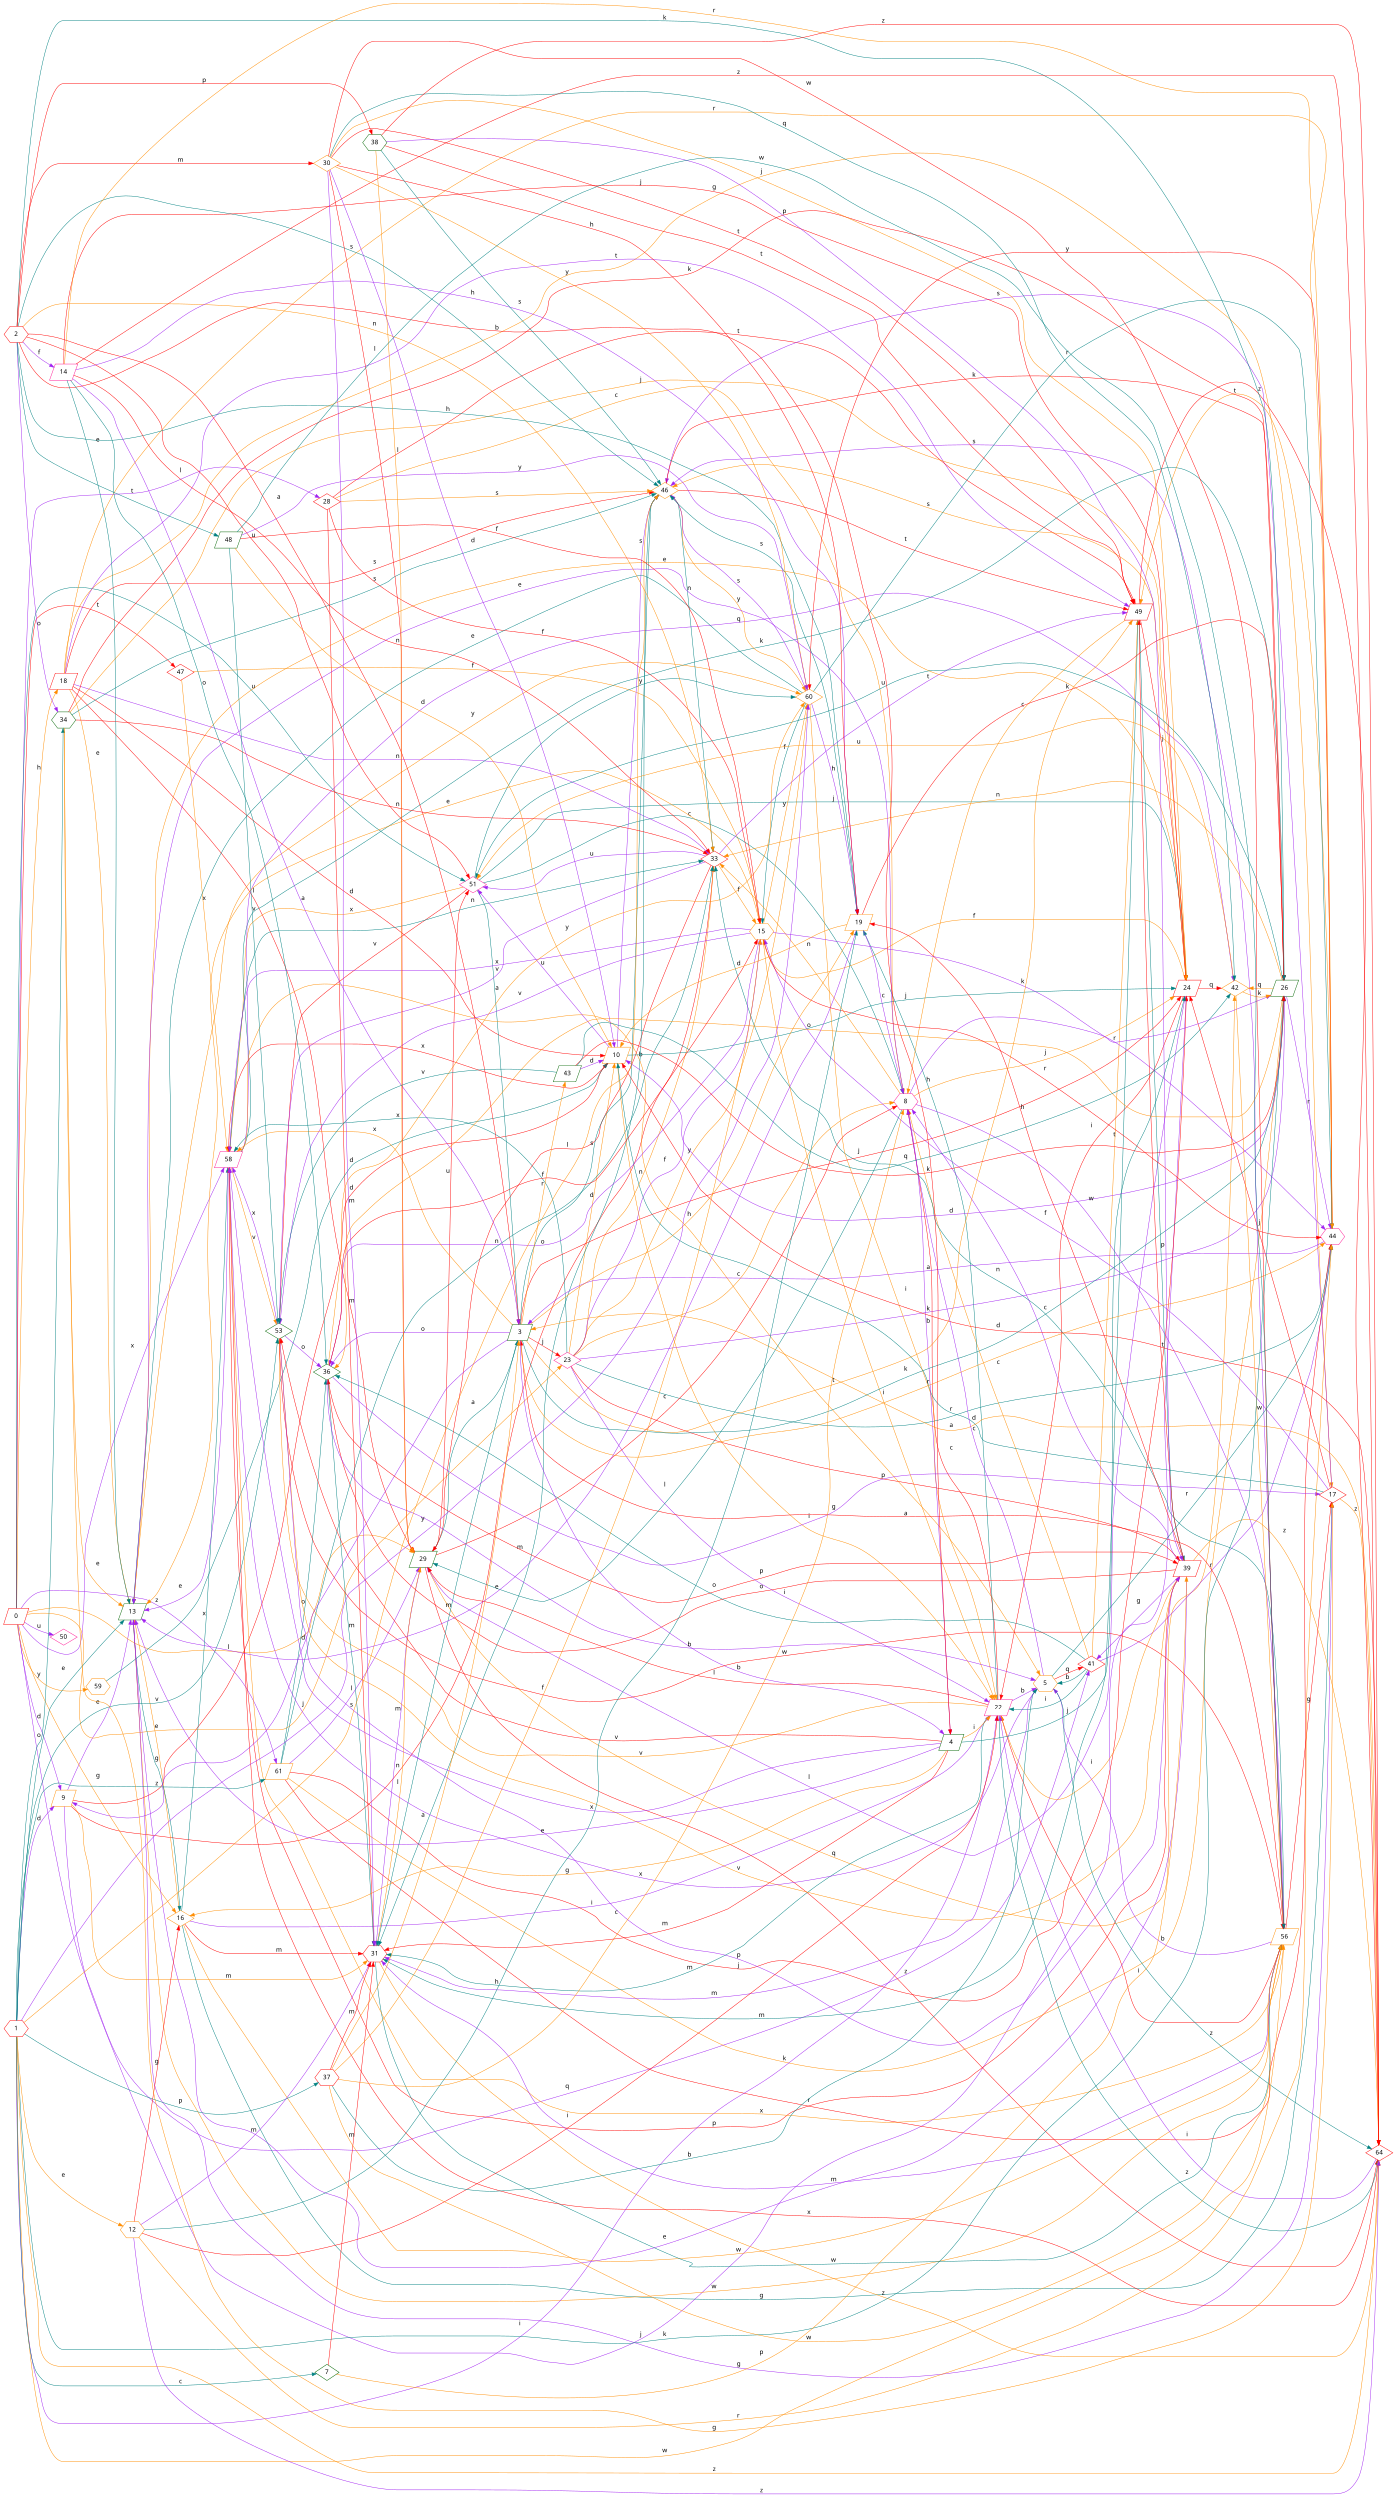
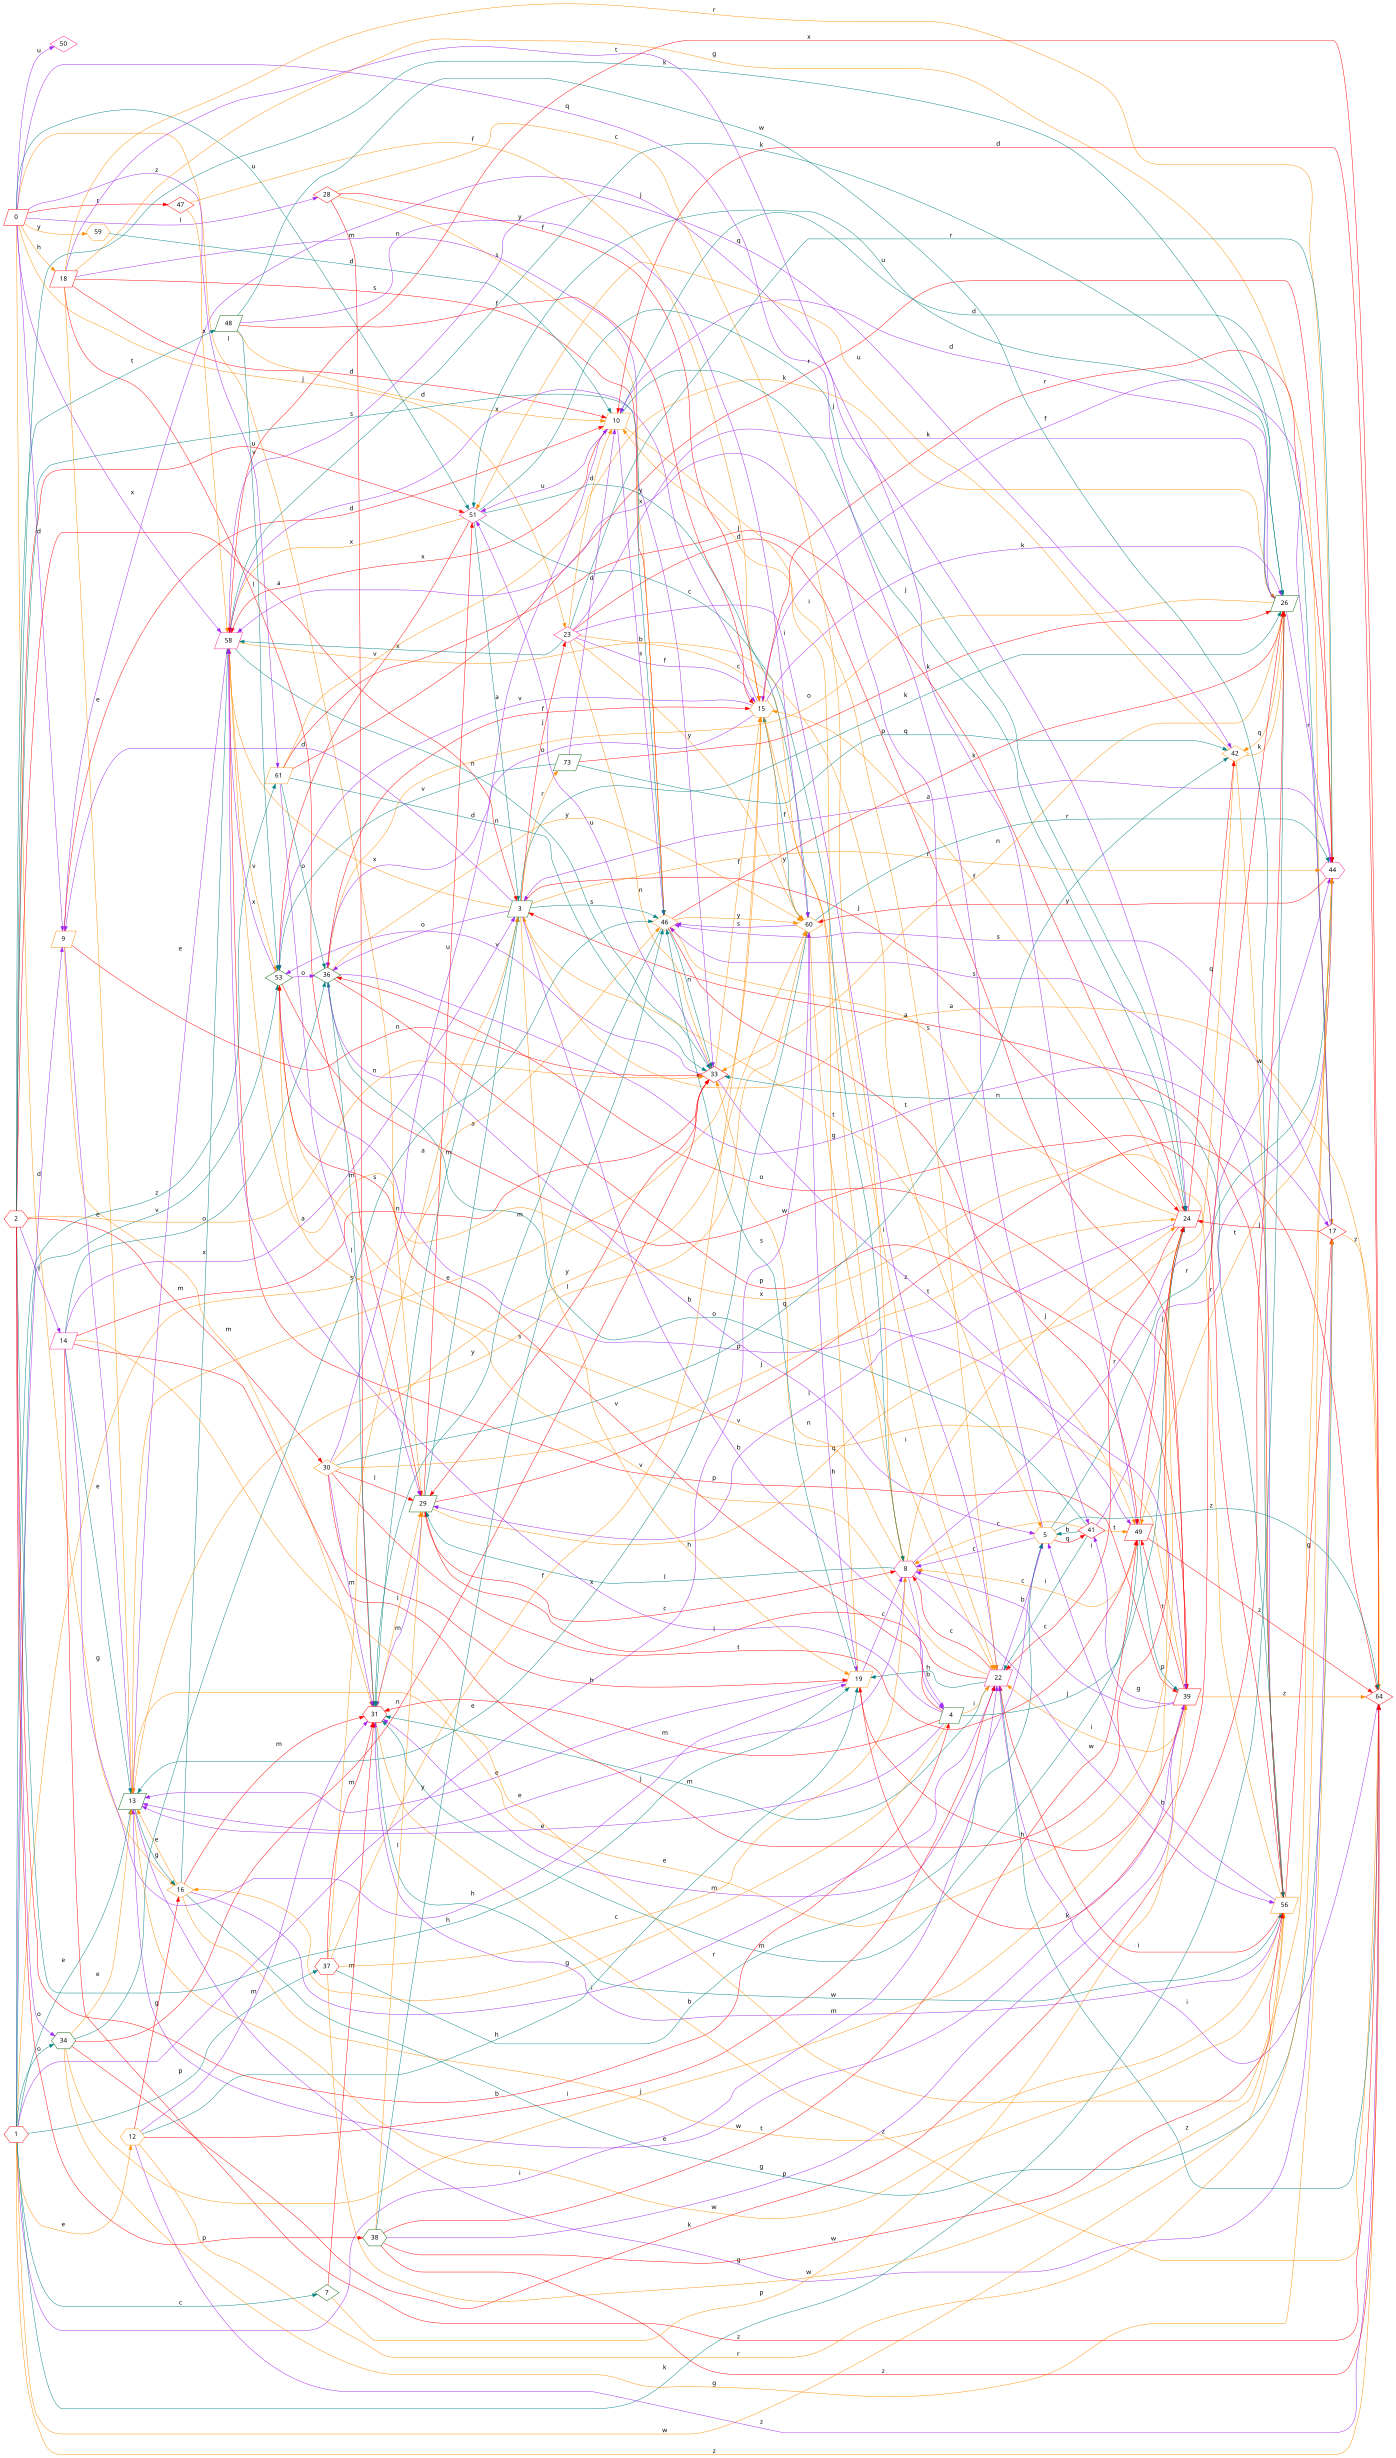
(759, 337) -> none
(1242, 629) -> (915, 2227)
(567, 1074) -> (567, 763)
